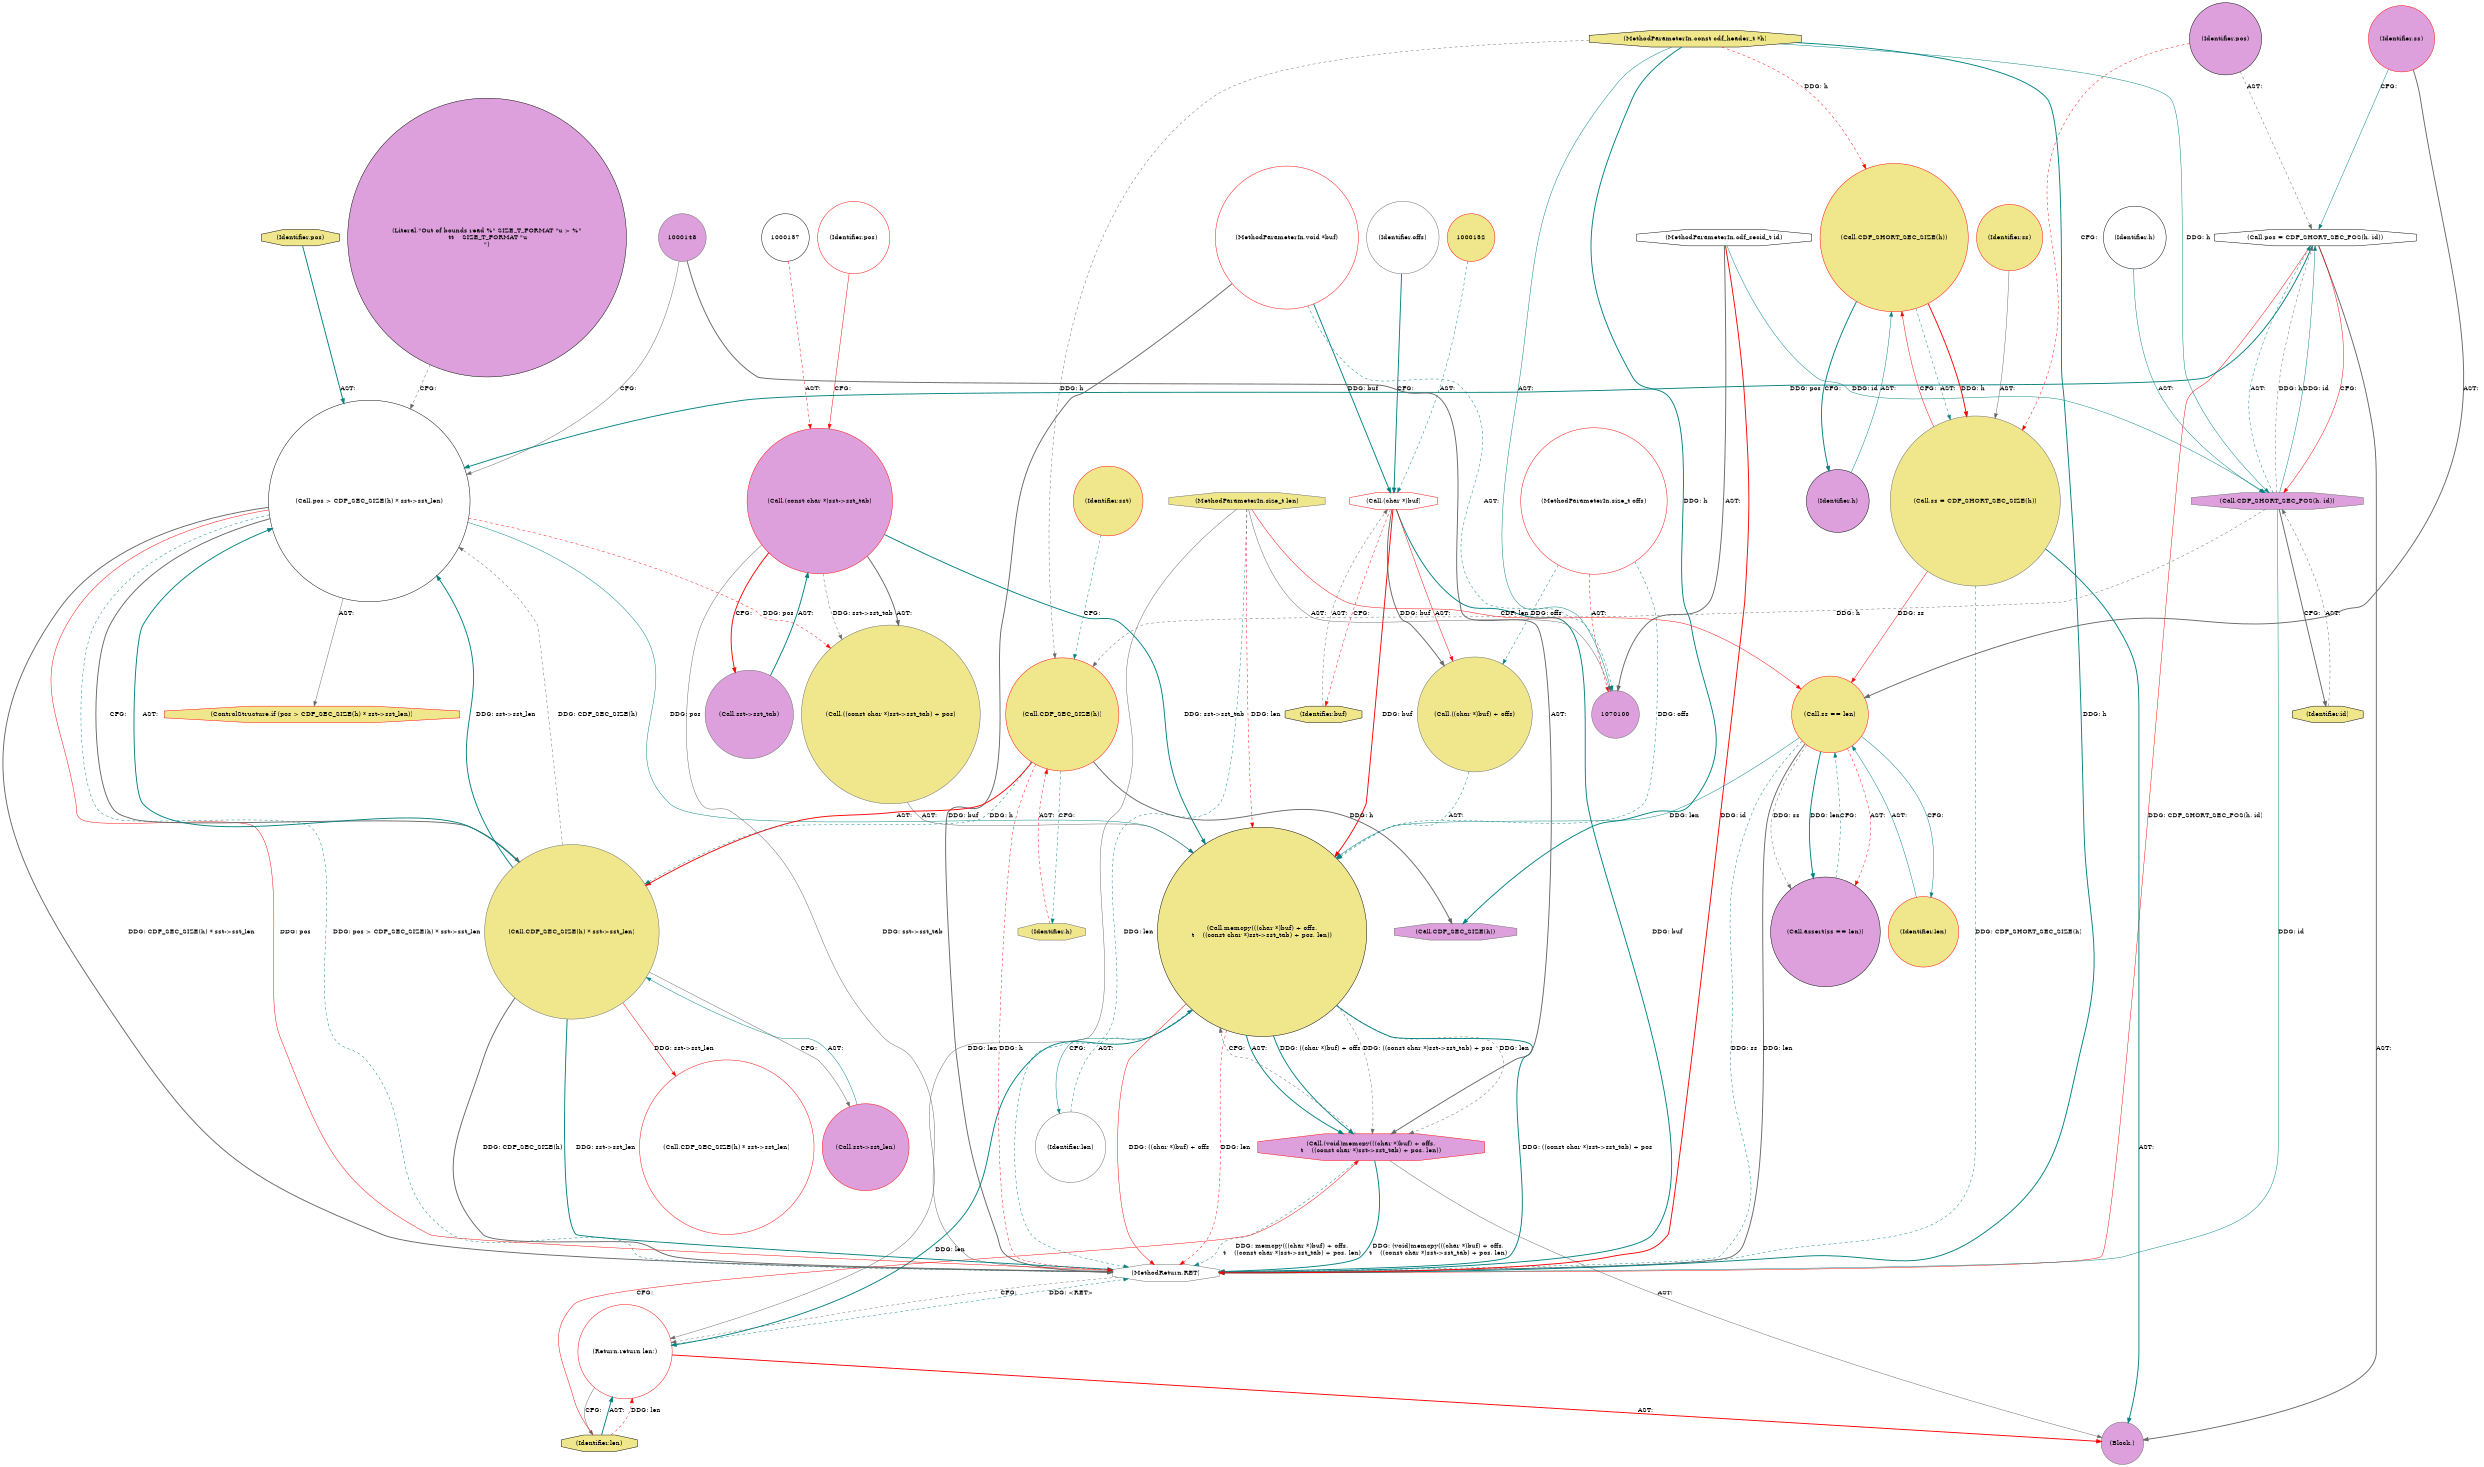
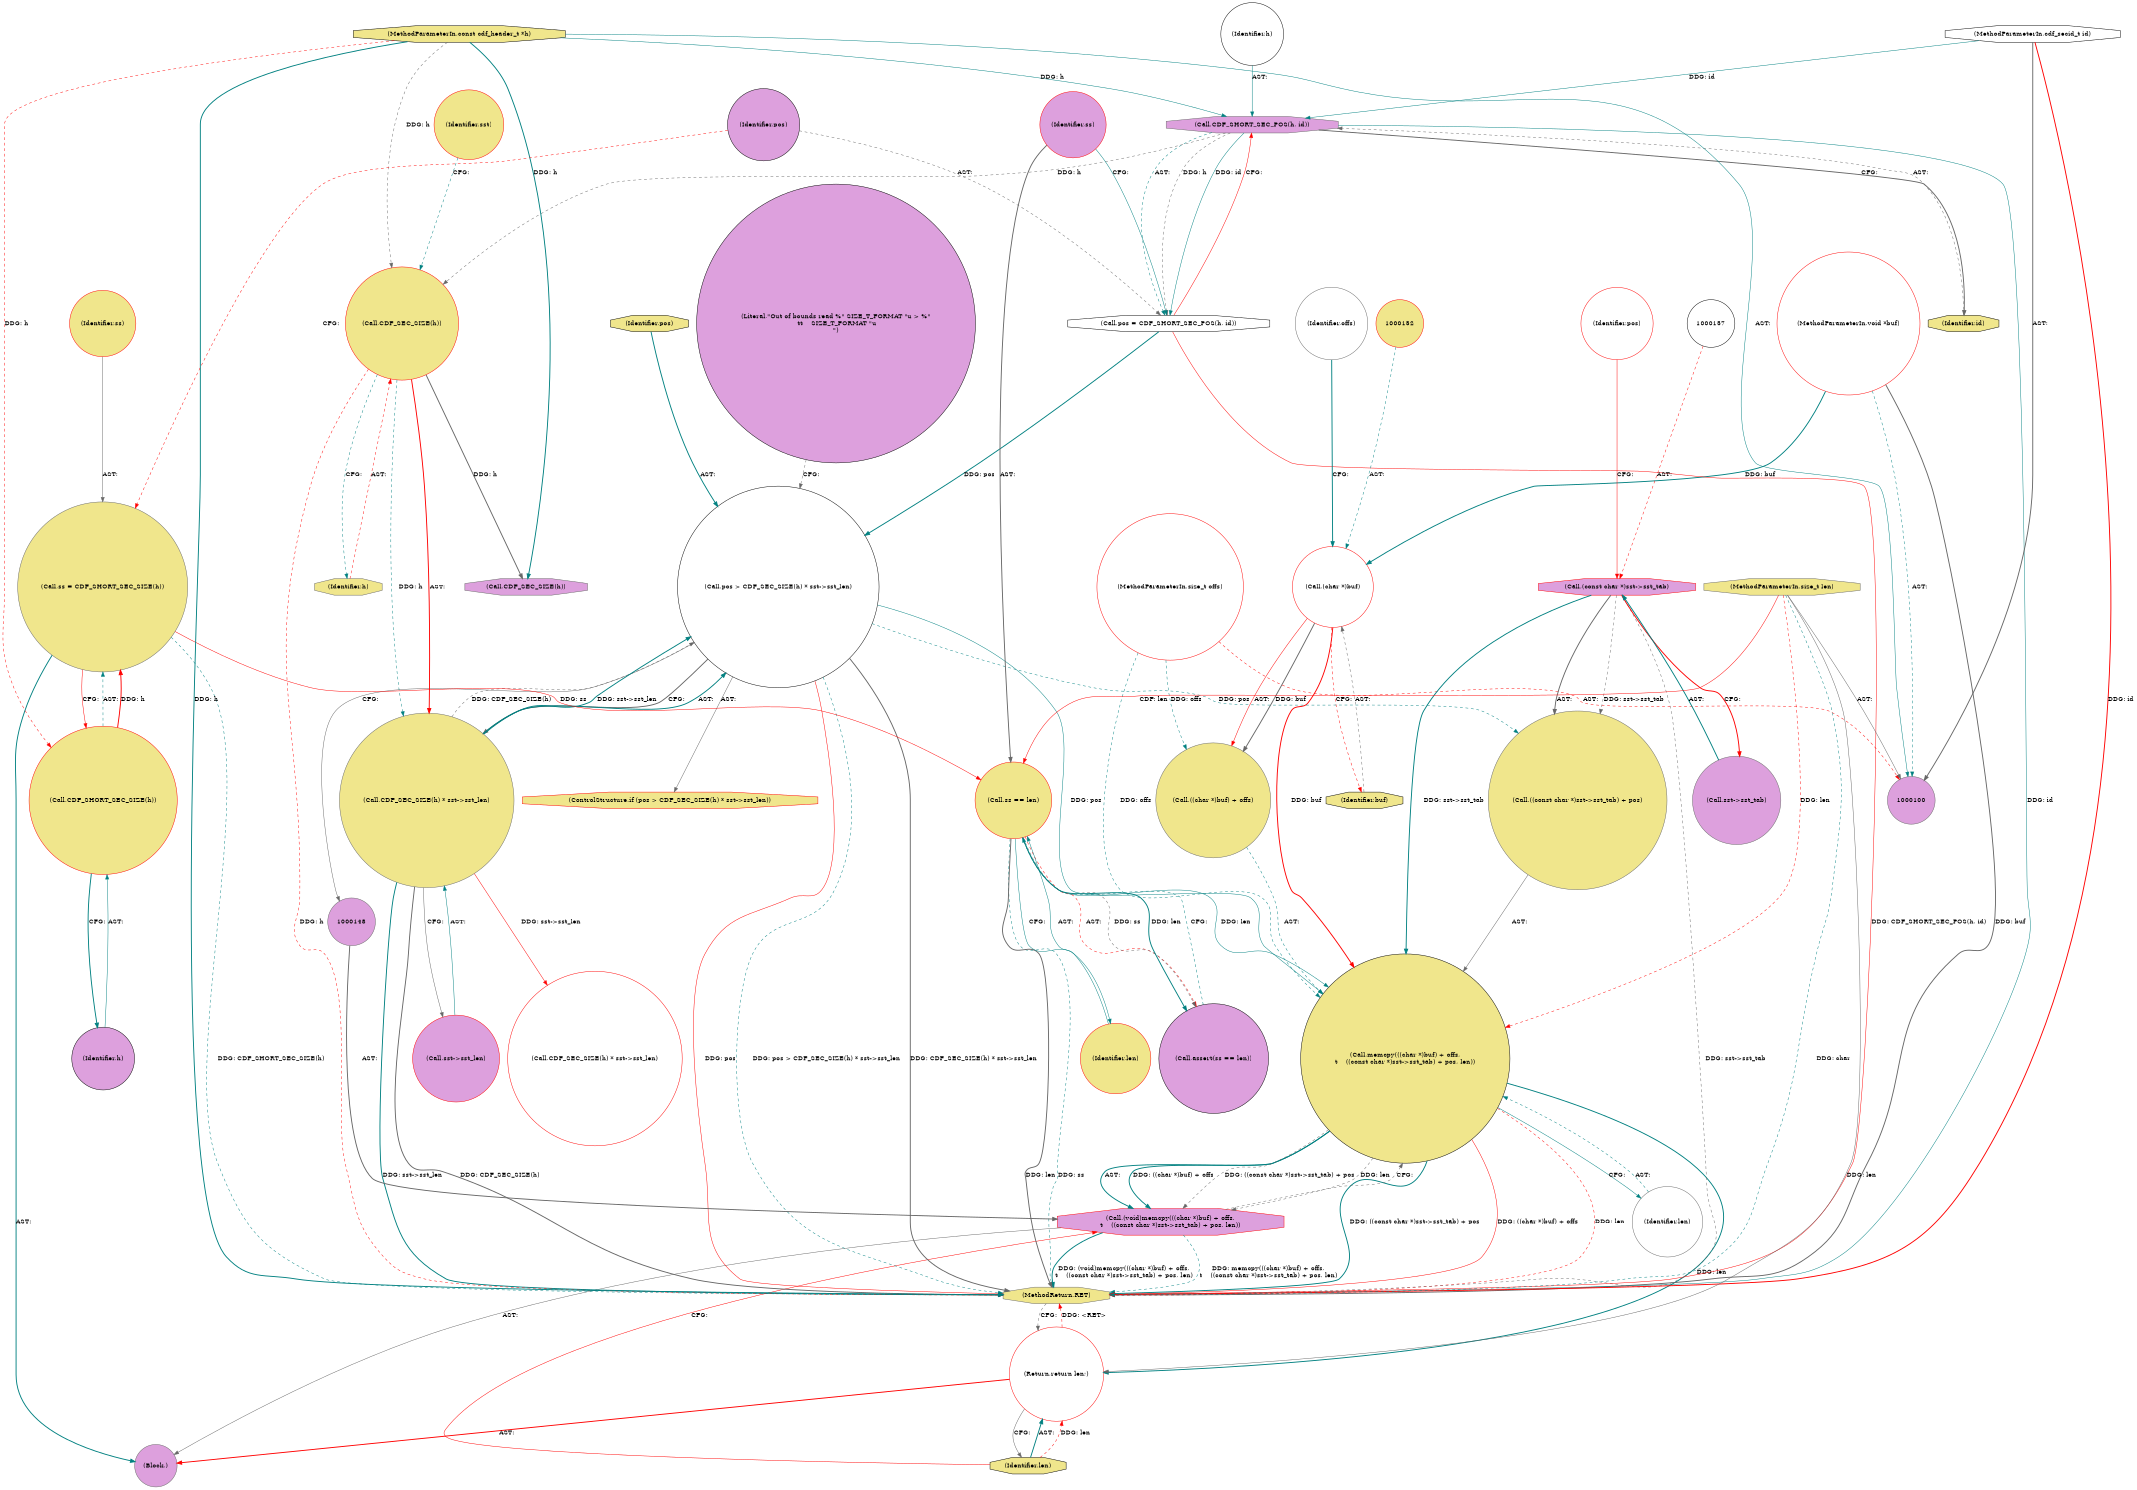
(608, 398) -> (367, 695)
(820, 501) -> (1617, 587)
(1394, 501) -> (1333, 587)
(654, 568) -> (1176, 692)
(1615, 714) -> (1911, 800)
(2376, 921) -> none
(1139, 932) -> (1834, 1059)
(828, 953) -> (1714, 1222)
(1651, 1029) -> none
(1166, 1273) -> (1057, 1295)
(898, 1312) -> (1062, 1318)
